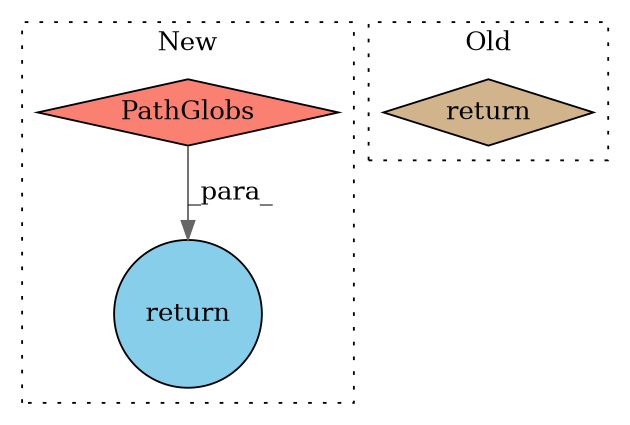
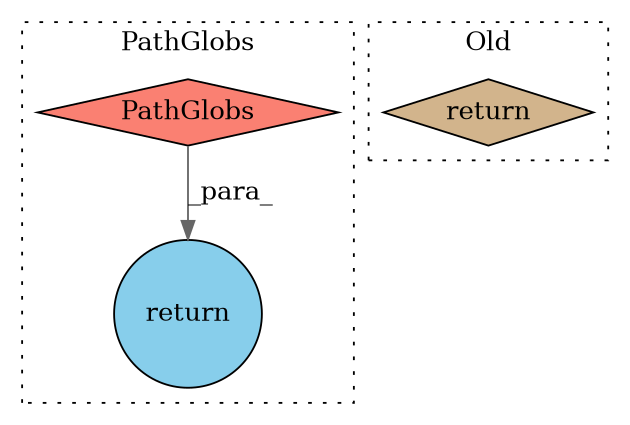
(188, 43) -> (188, 43)
